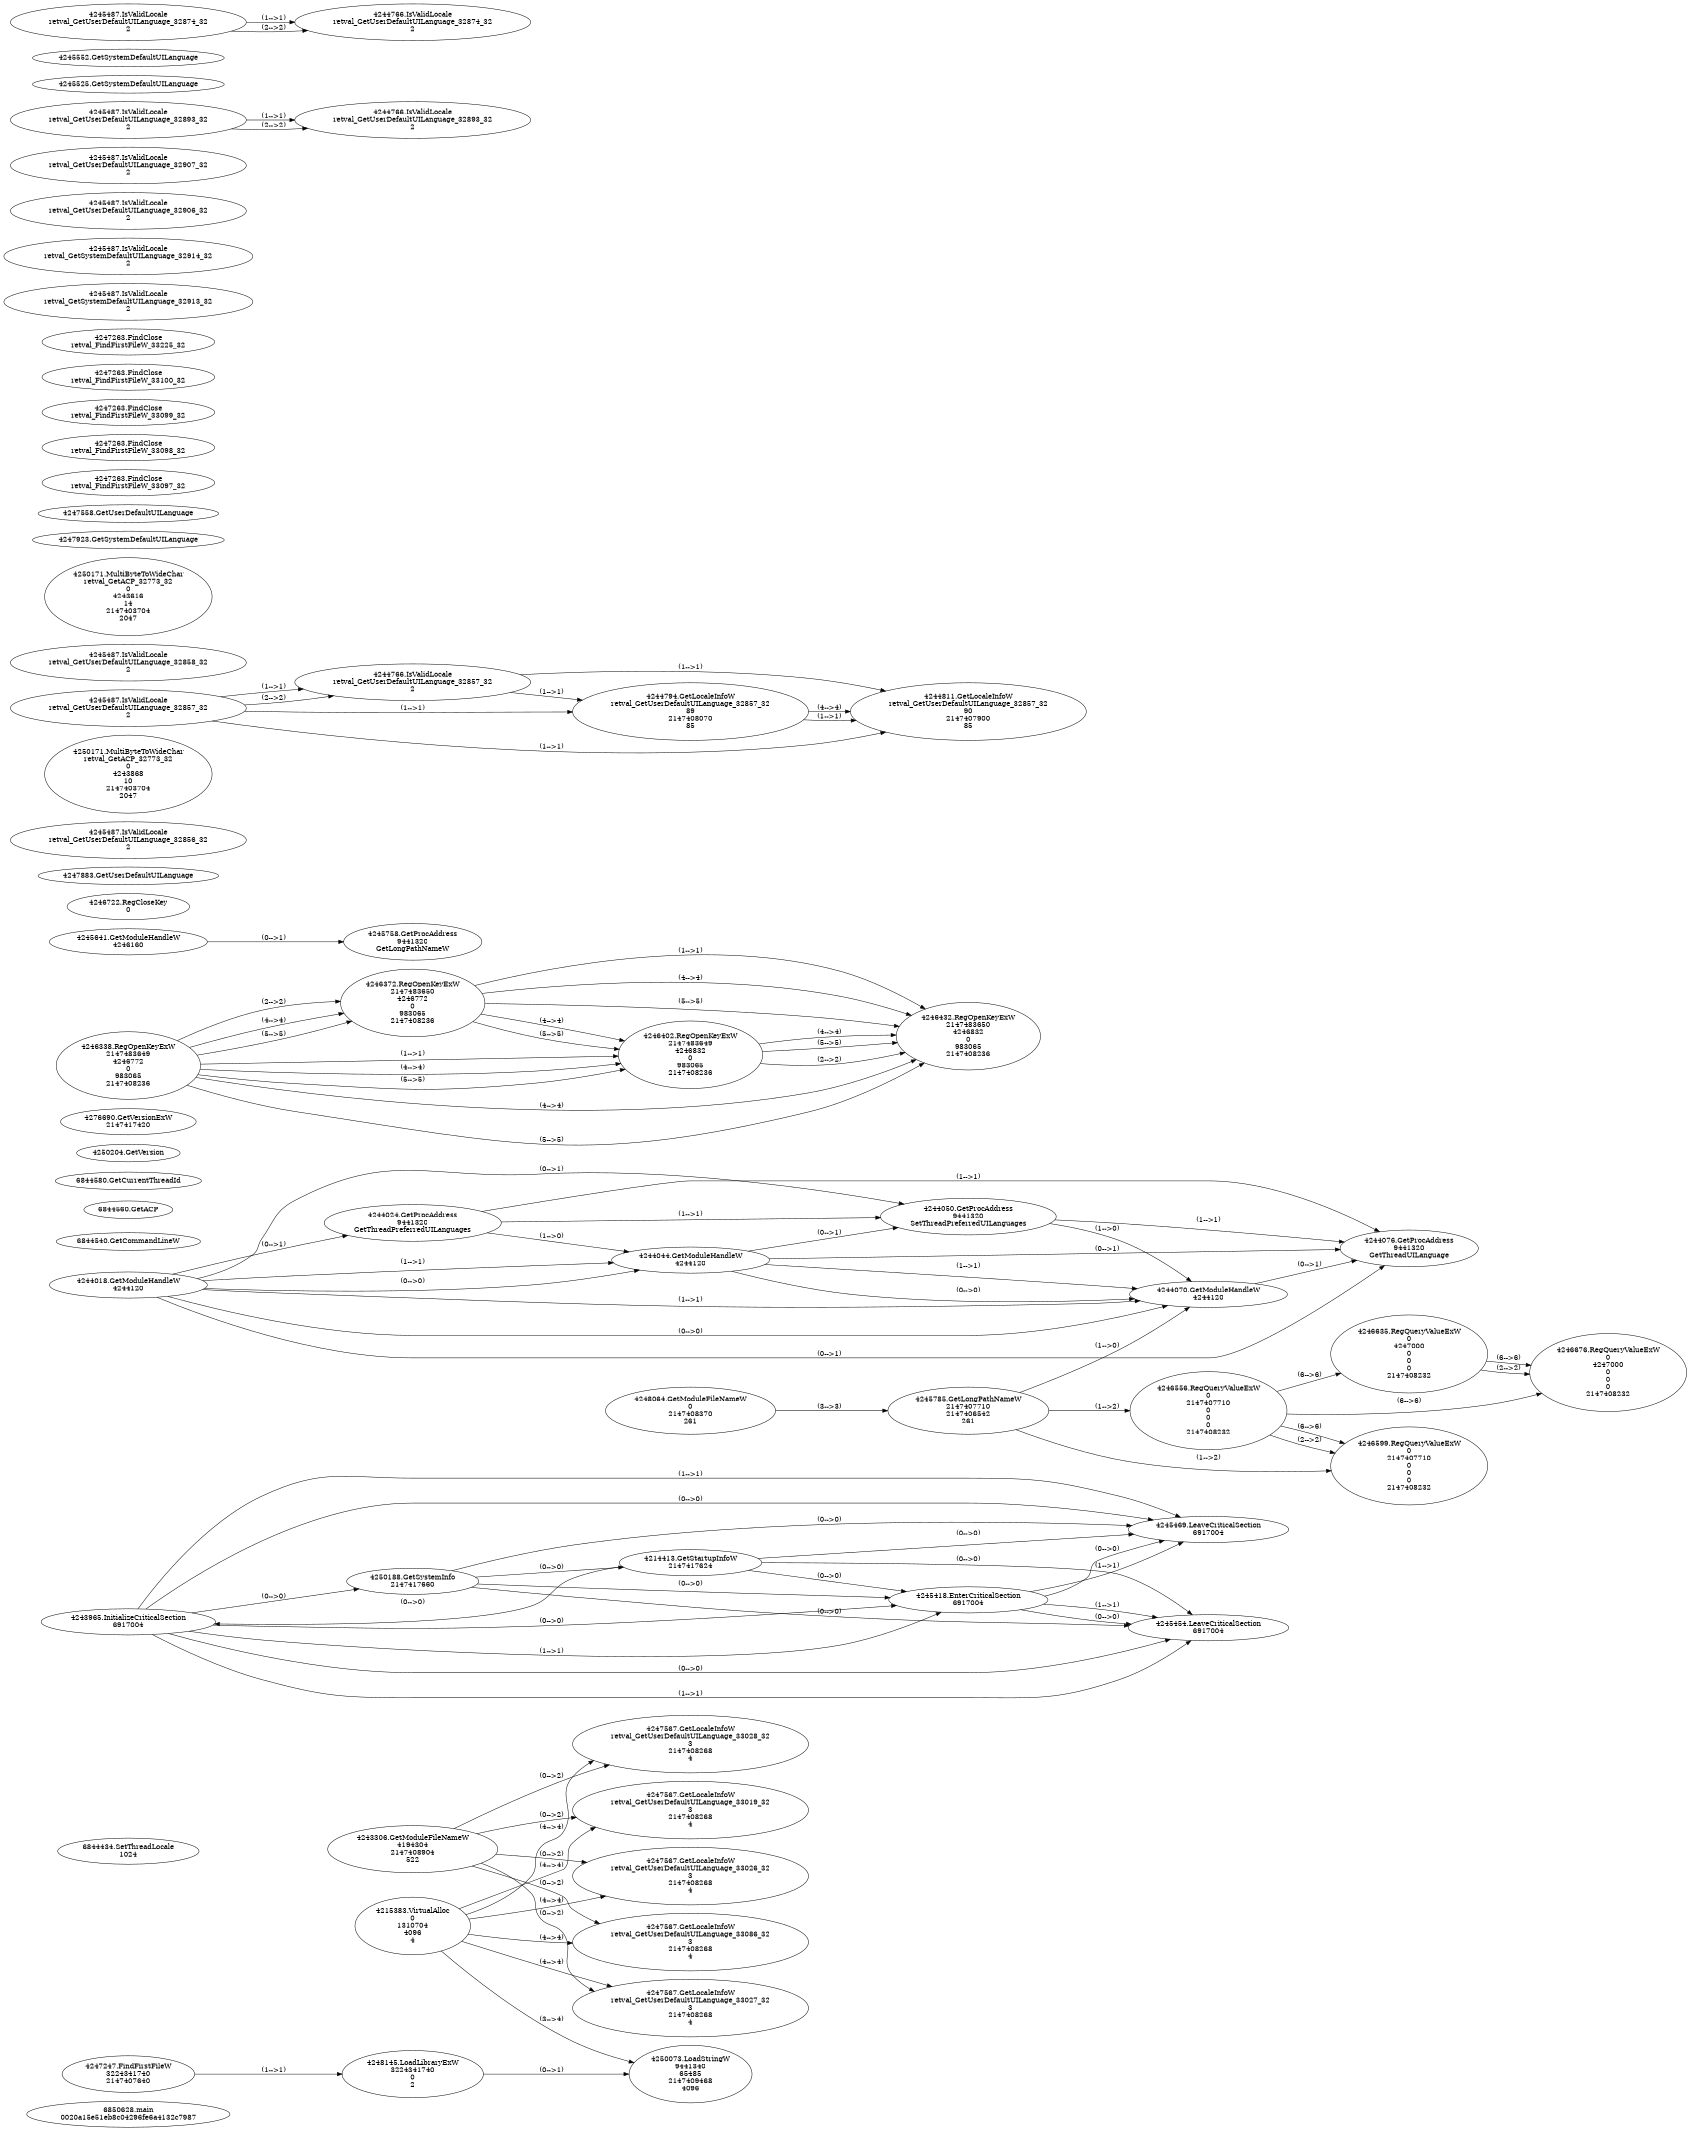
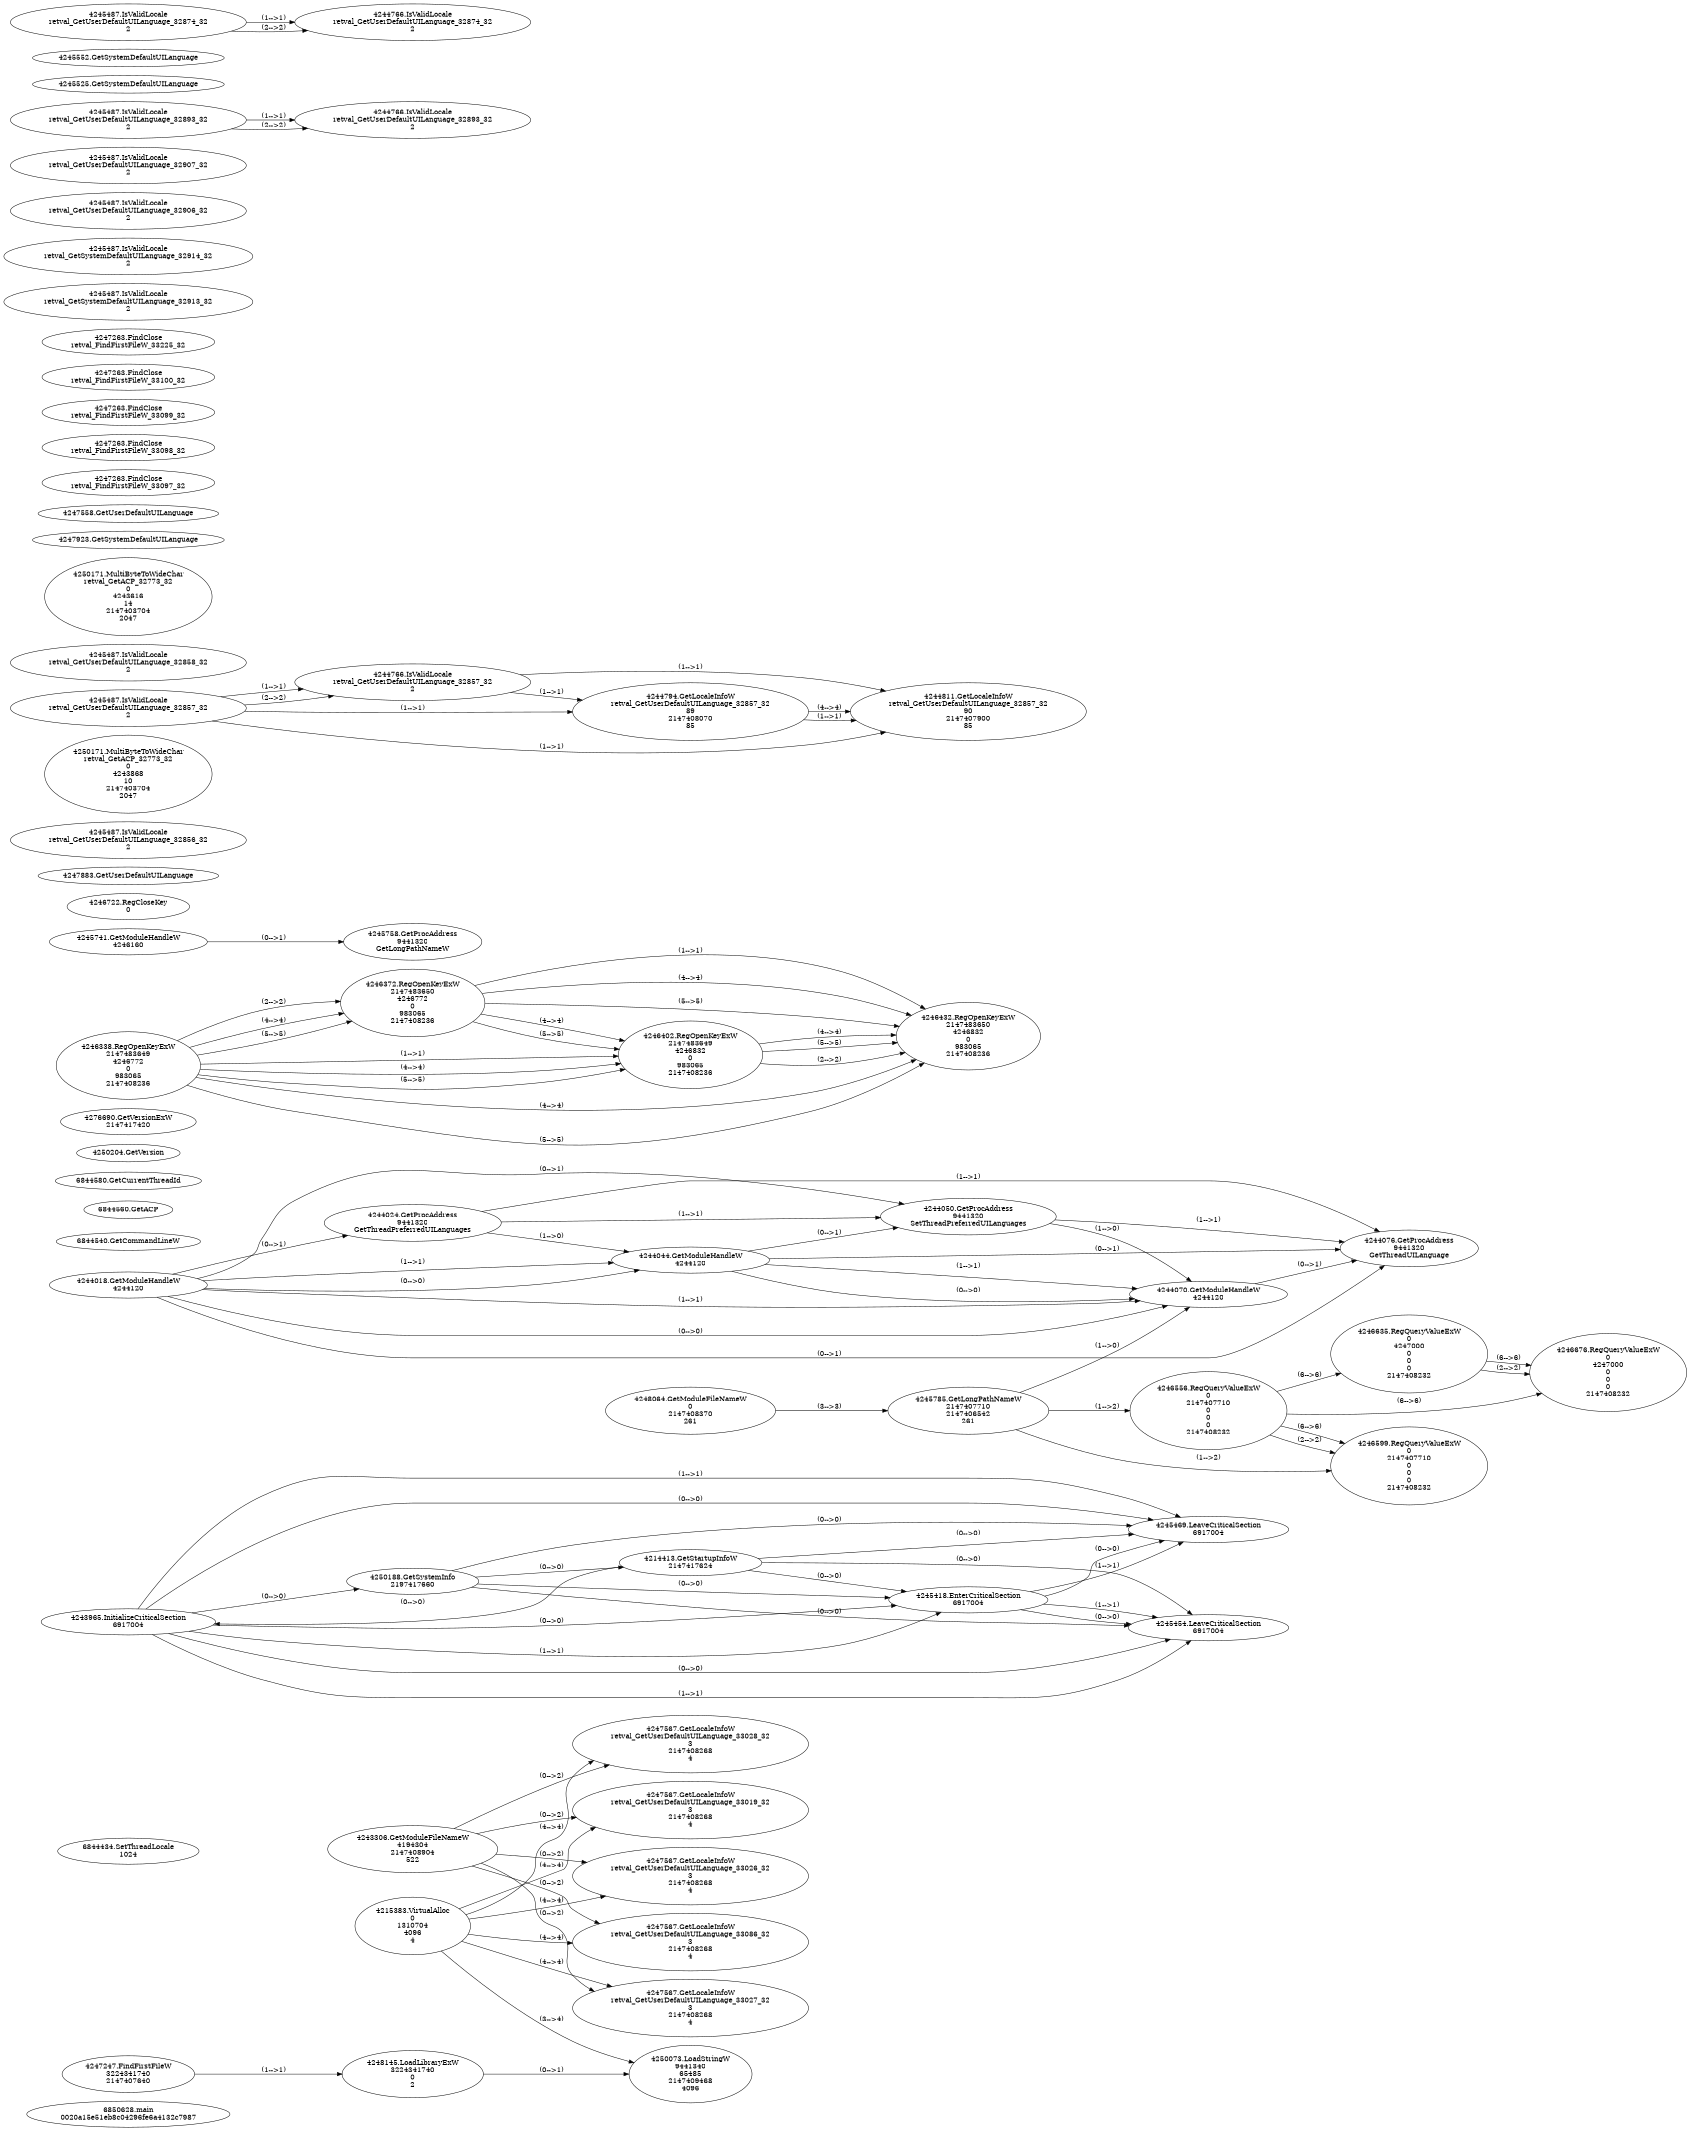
(128, 942) -> (128, 942)
(413, 1581) -> (413, 1581)
